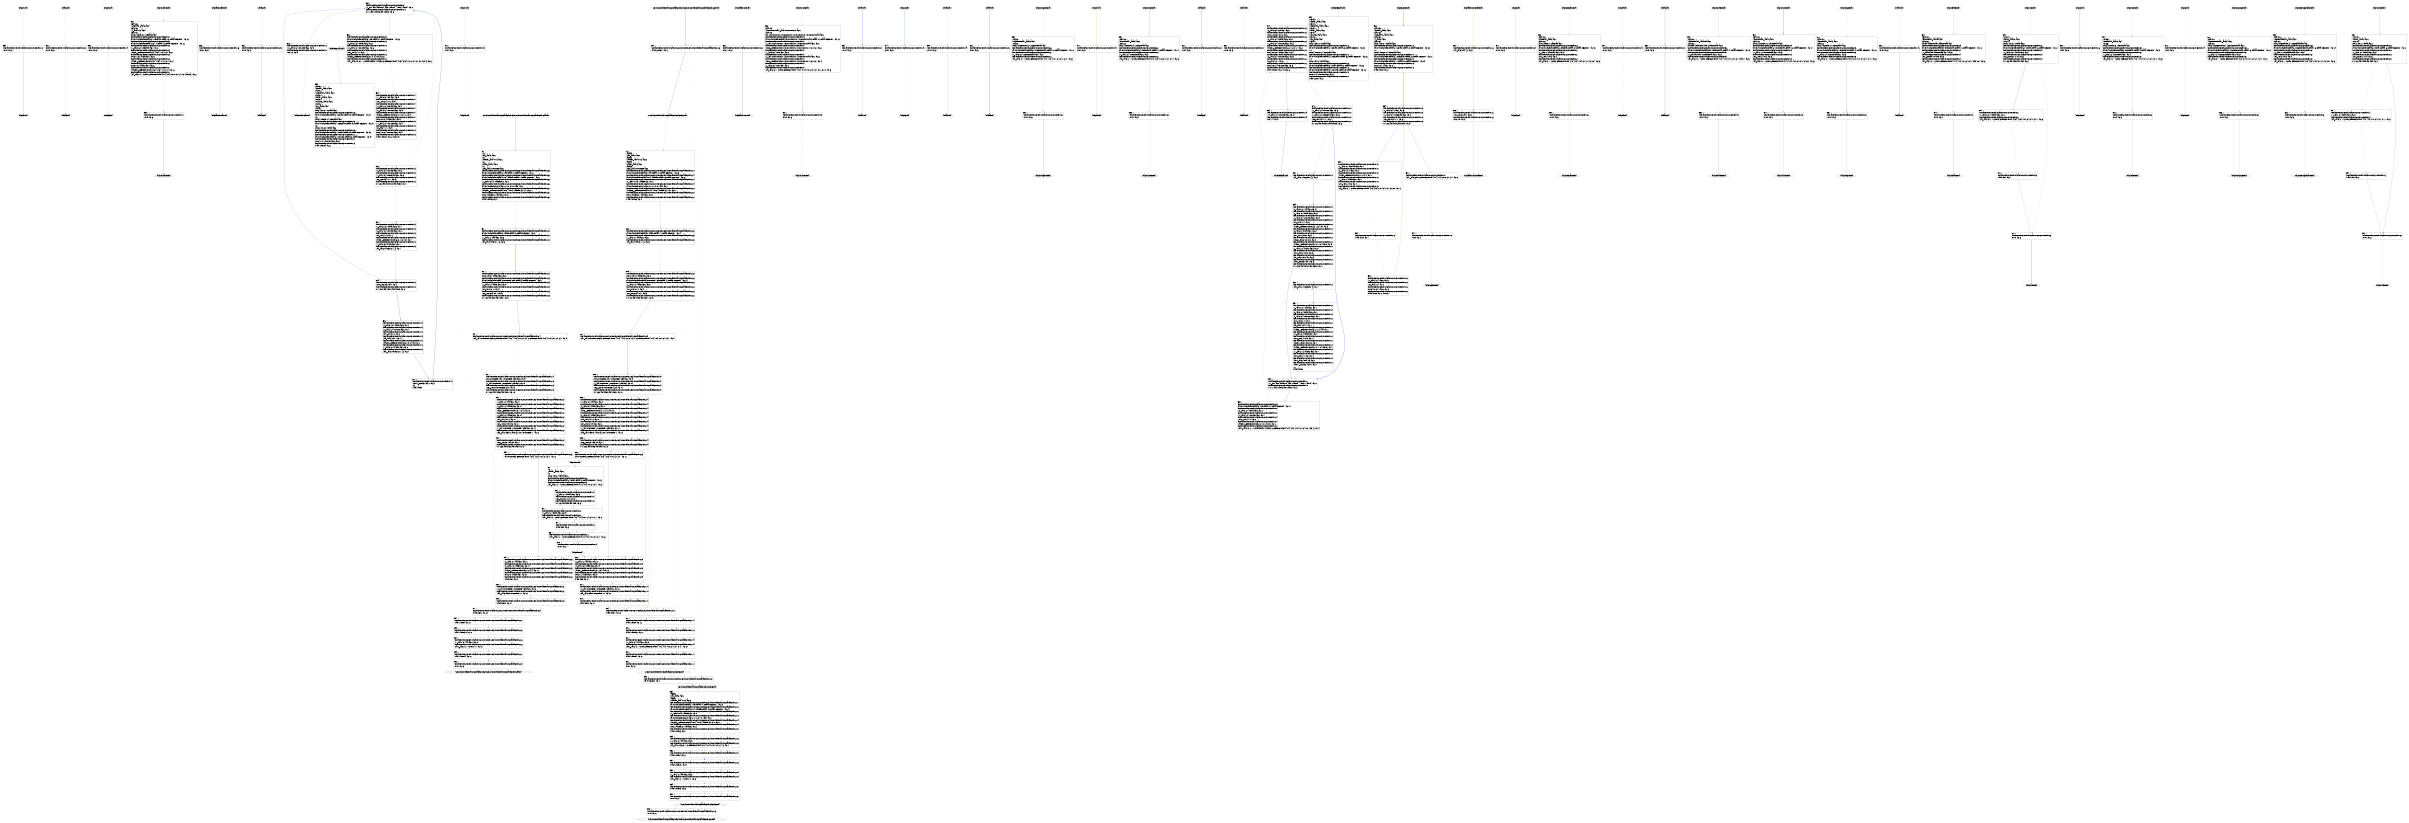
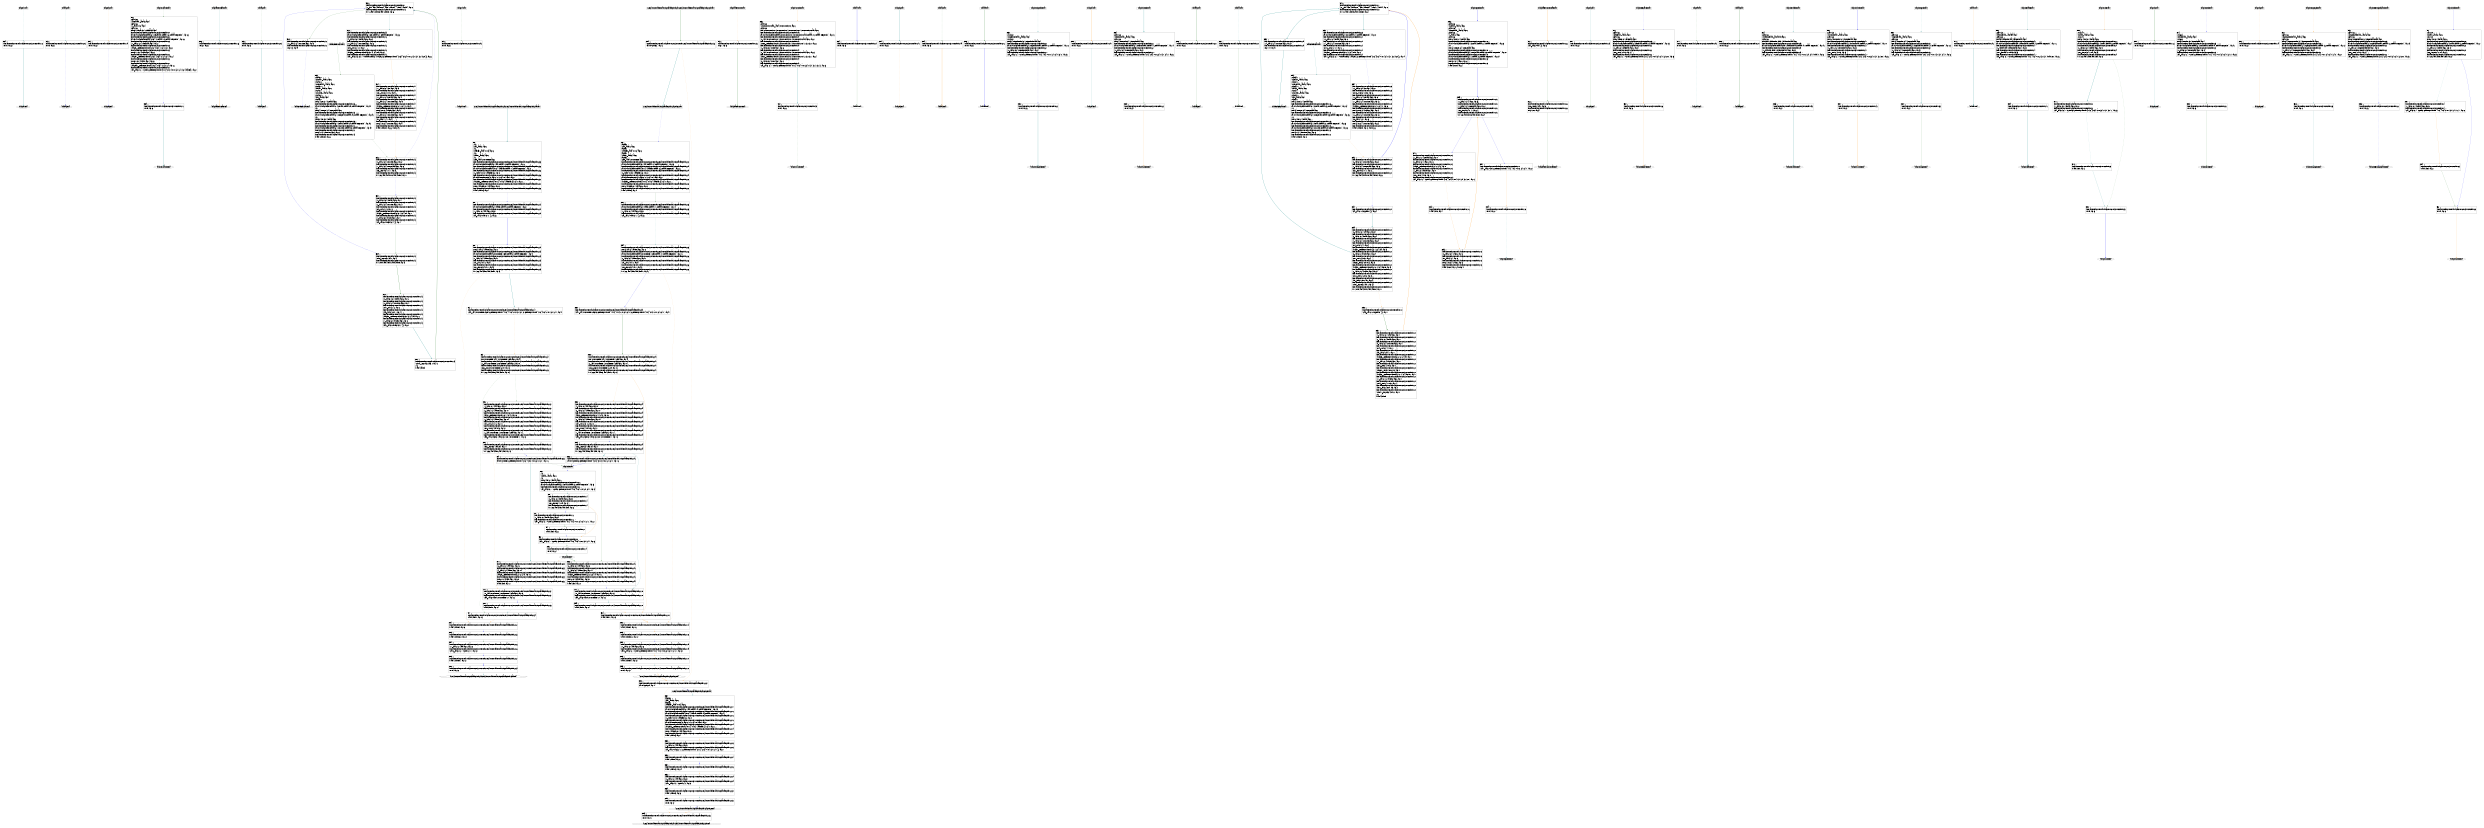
(1316, 79) -> (1299, 137)
(1287, 91) -> (1308, 15)
